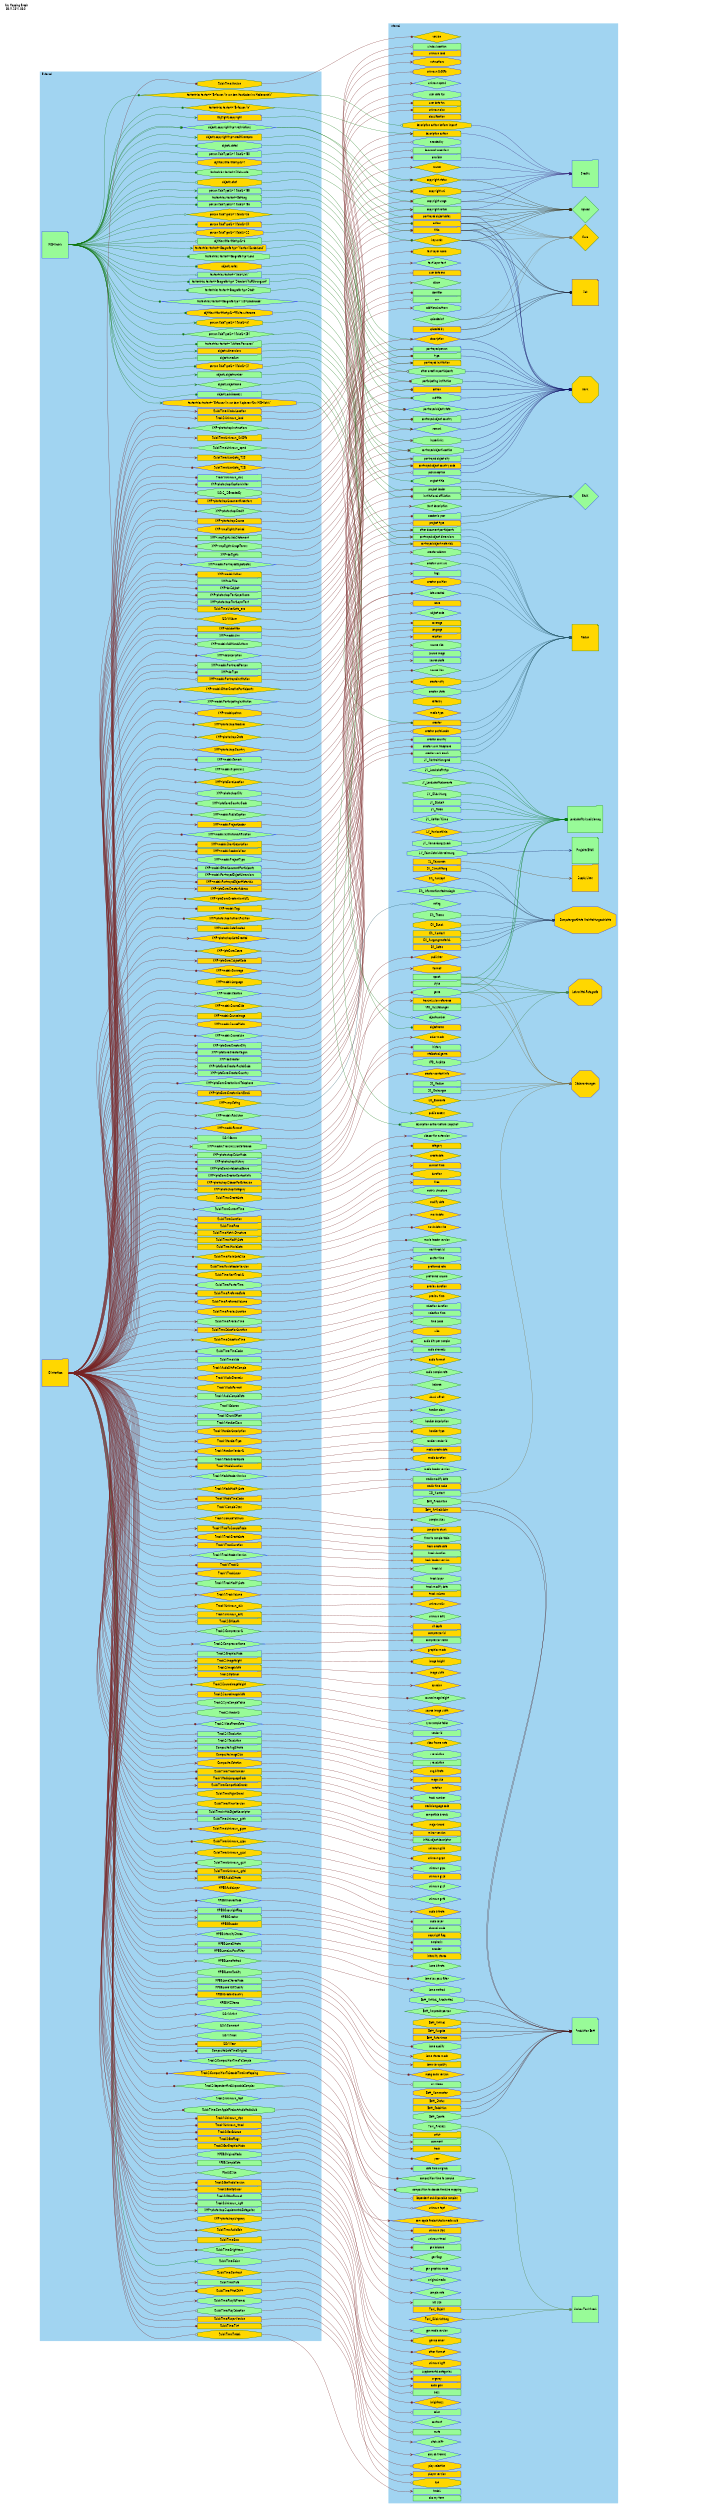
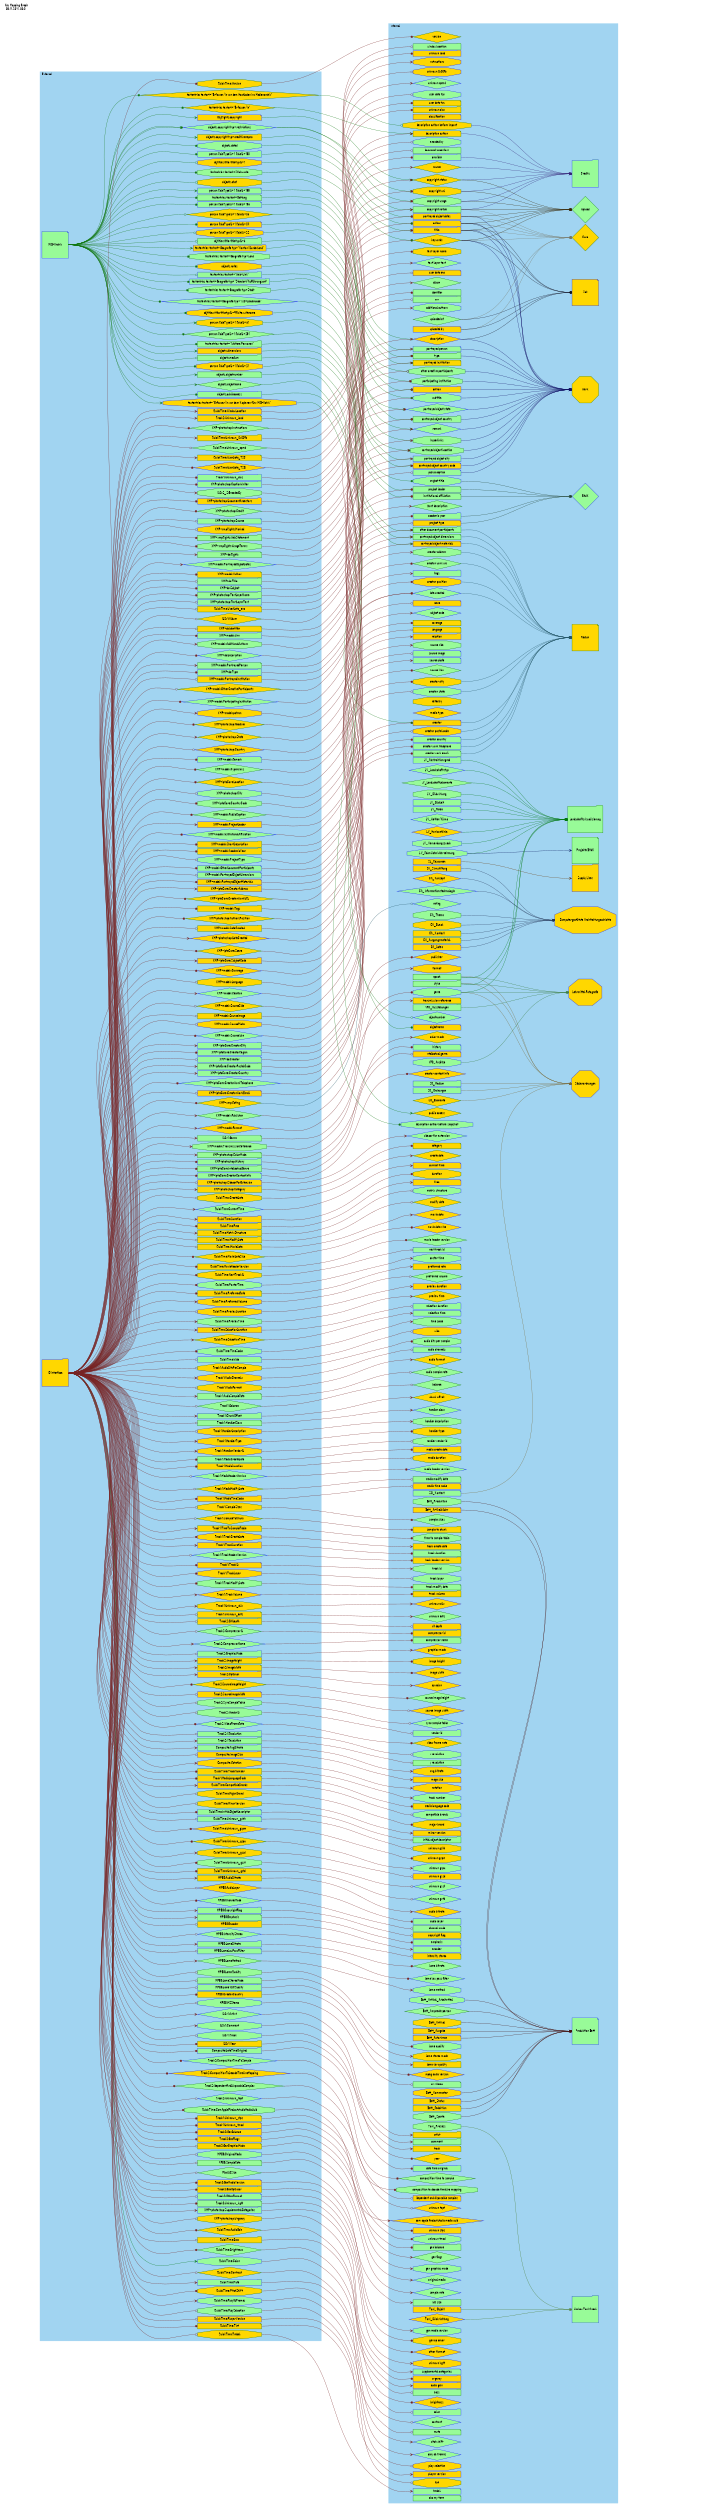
(230, 521) -> (230, 521)
(230, 1917) -> (230, 1917)
